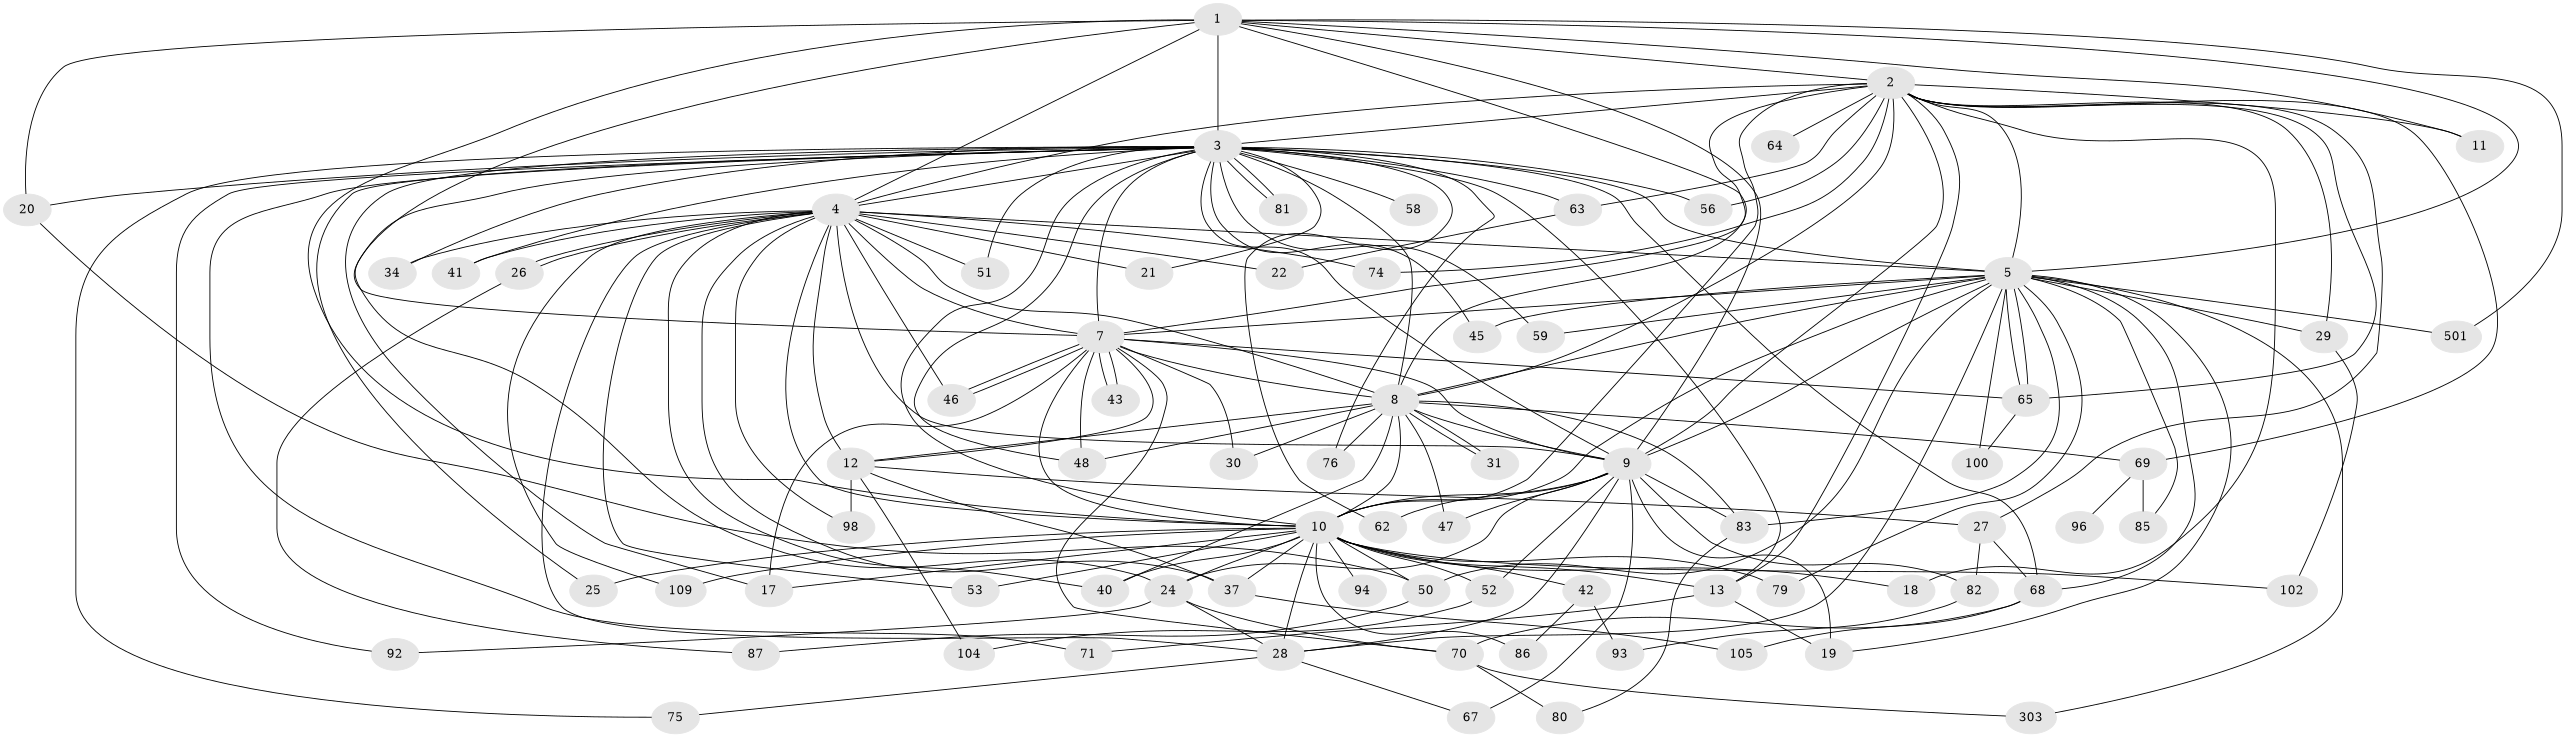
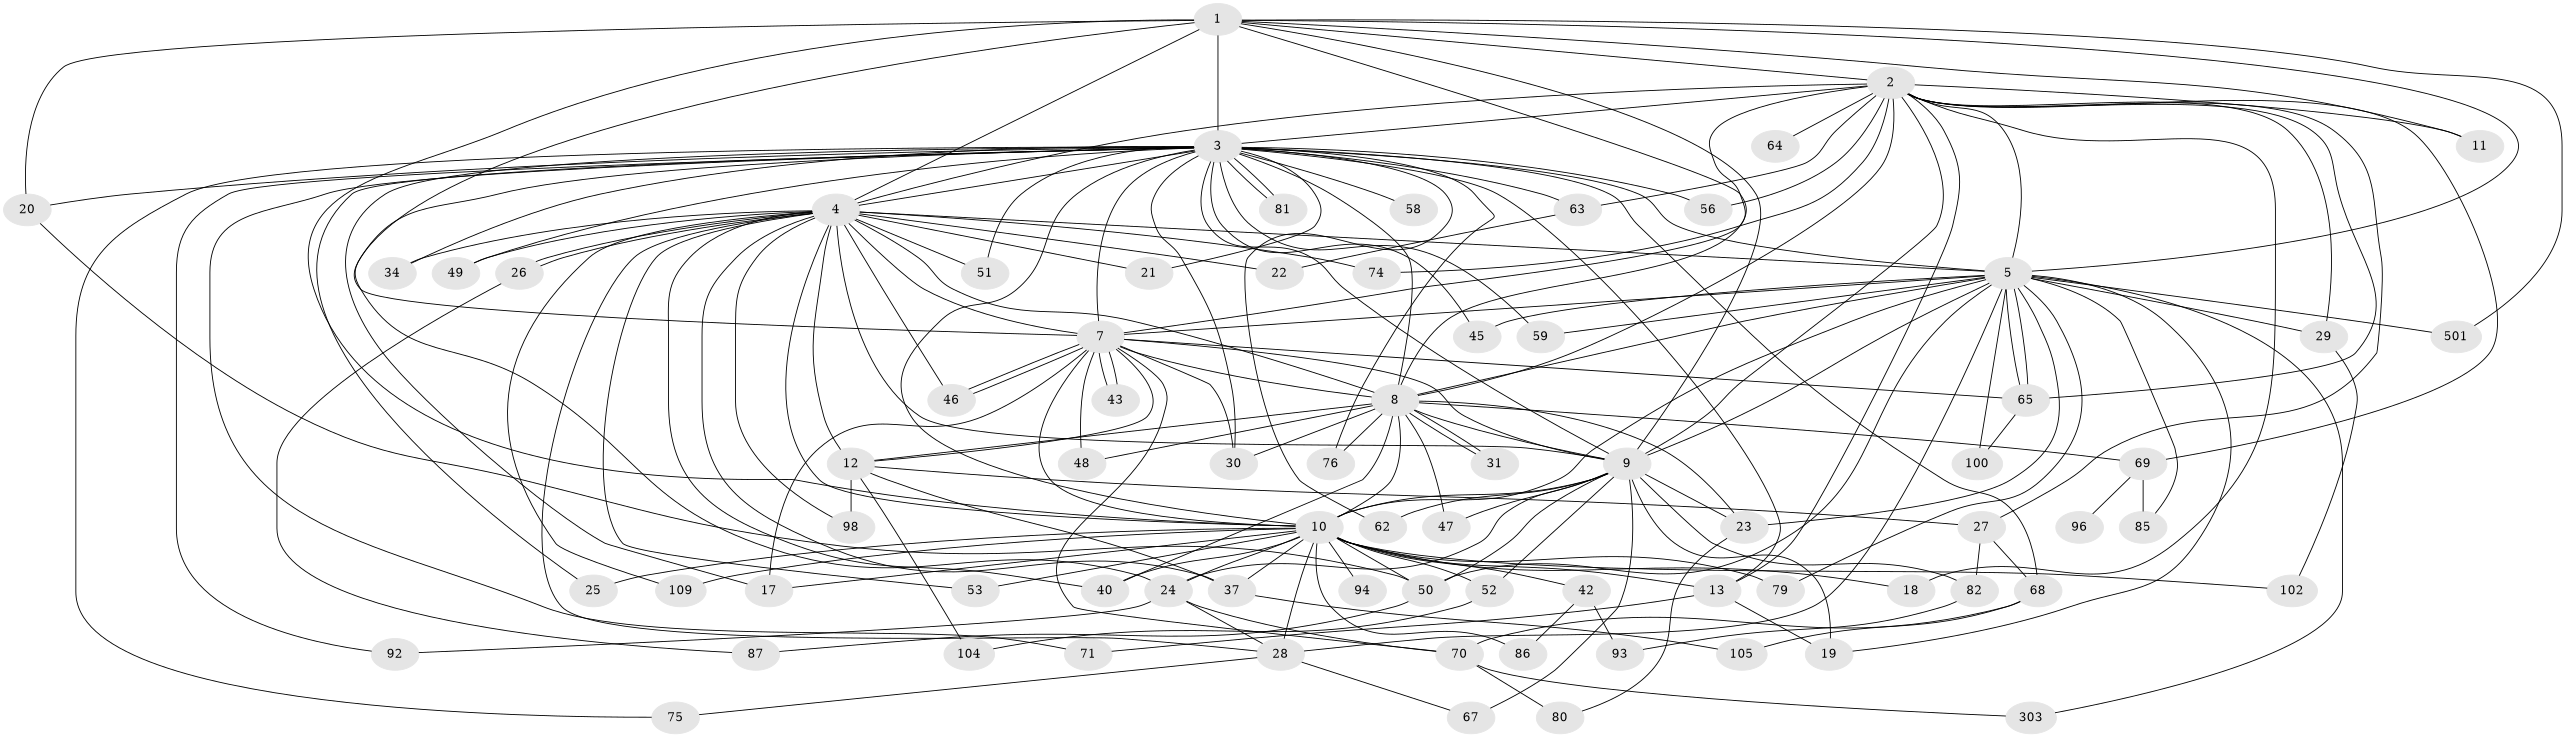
(456, 273) -> (456, 273)
(1669, 325) -> none
(994, 326) -> (1198, 287)
(2185, 432) -> none
(1744, 527) -> (1744, 527)
(1511, 612) -> (1525, 526)
